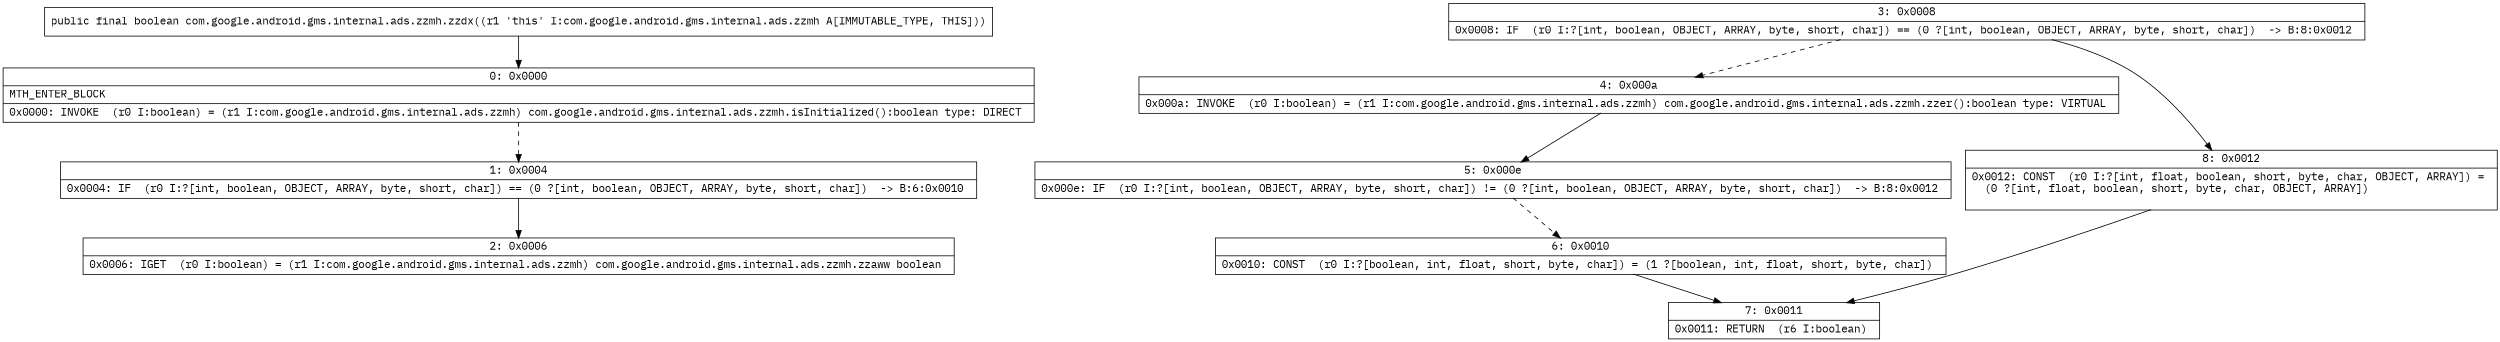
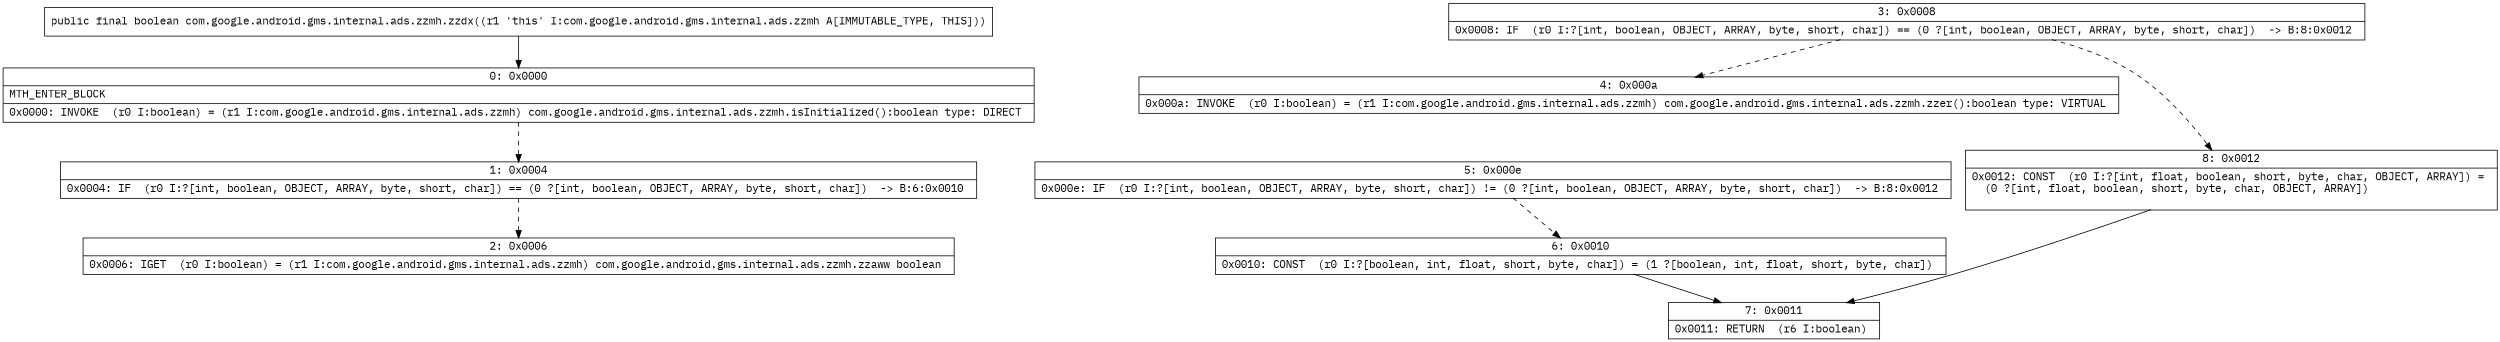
(2140, 77) -> (2140, 77)
(1564, 135) -> none
(519, 214) -> (519, 214)
